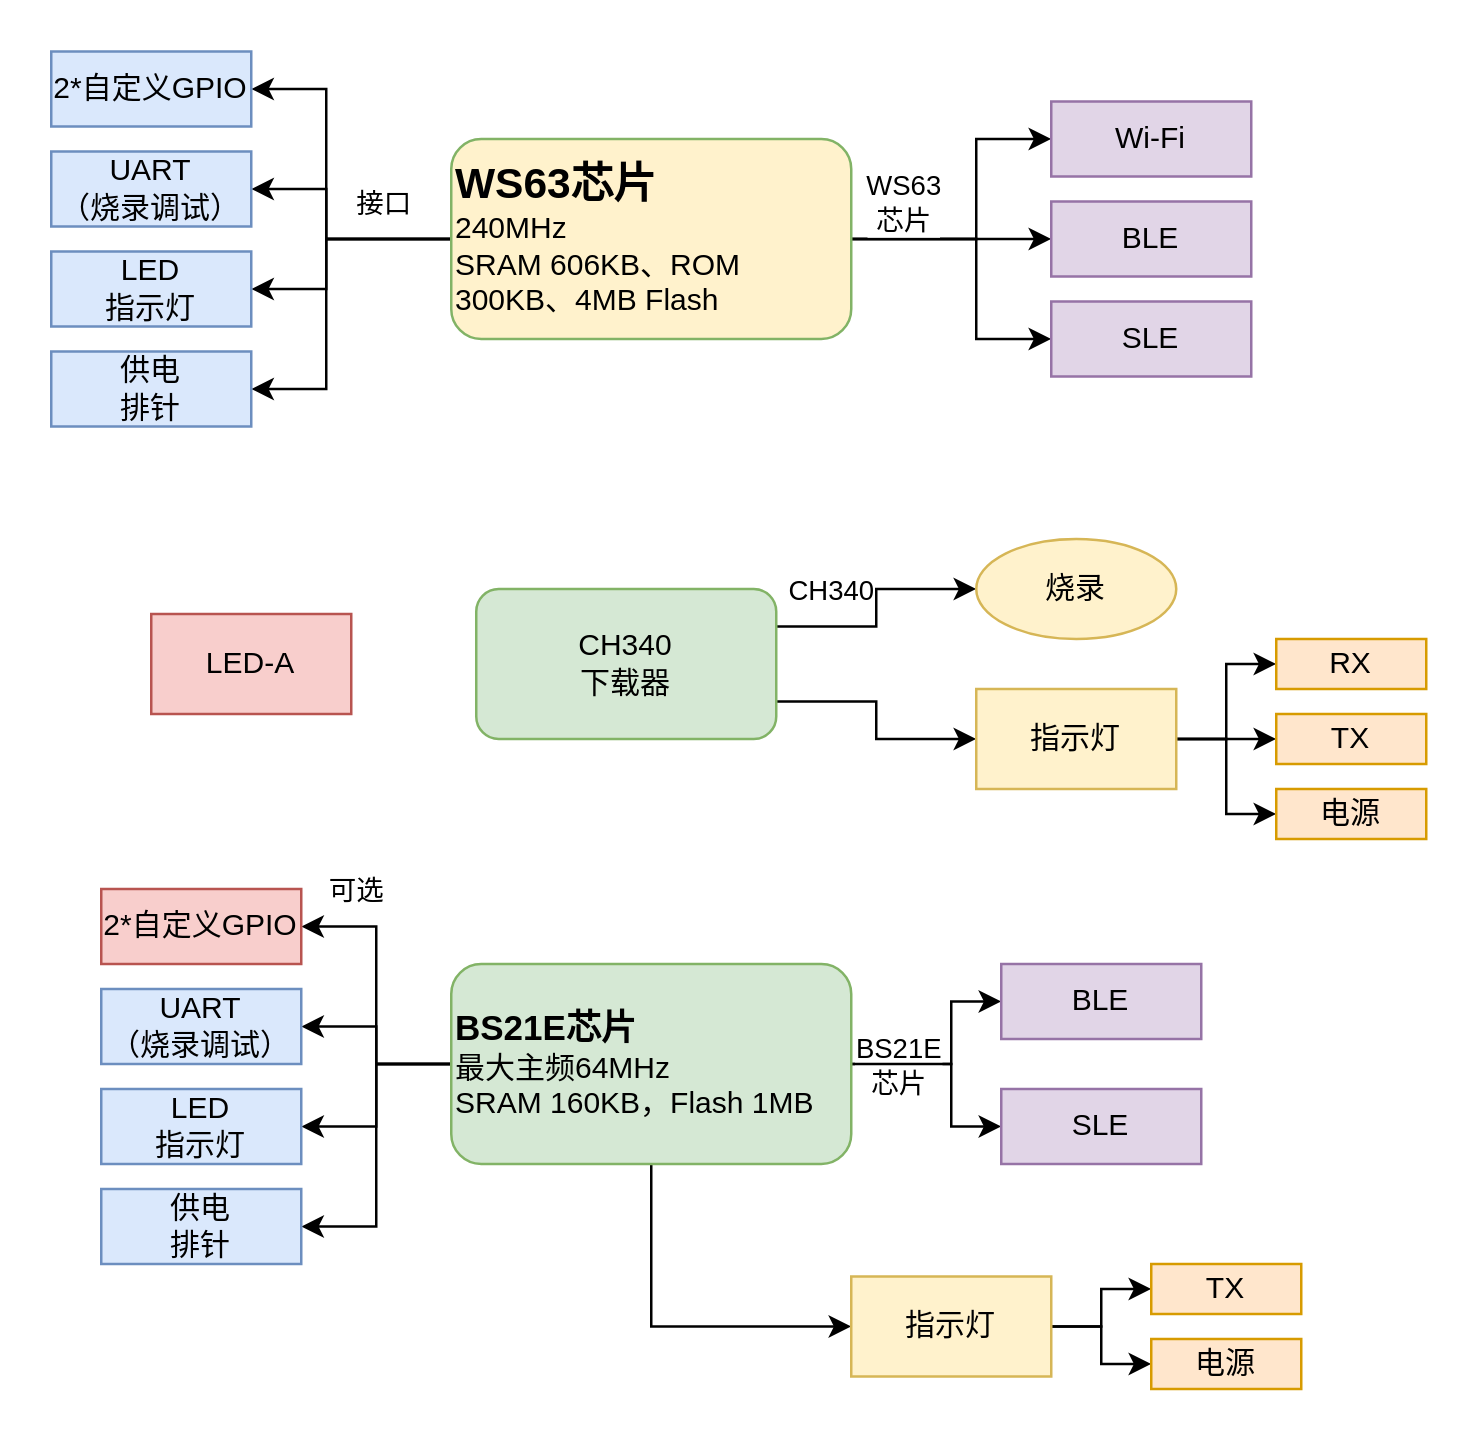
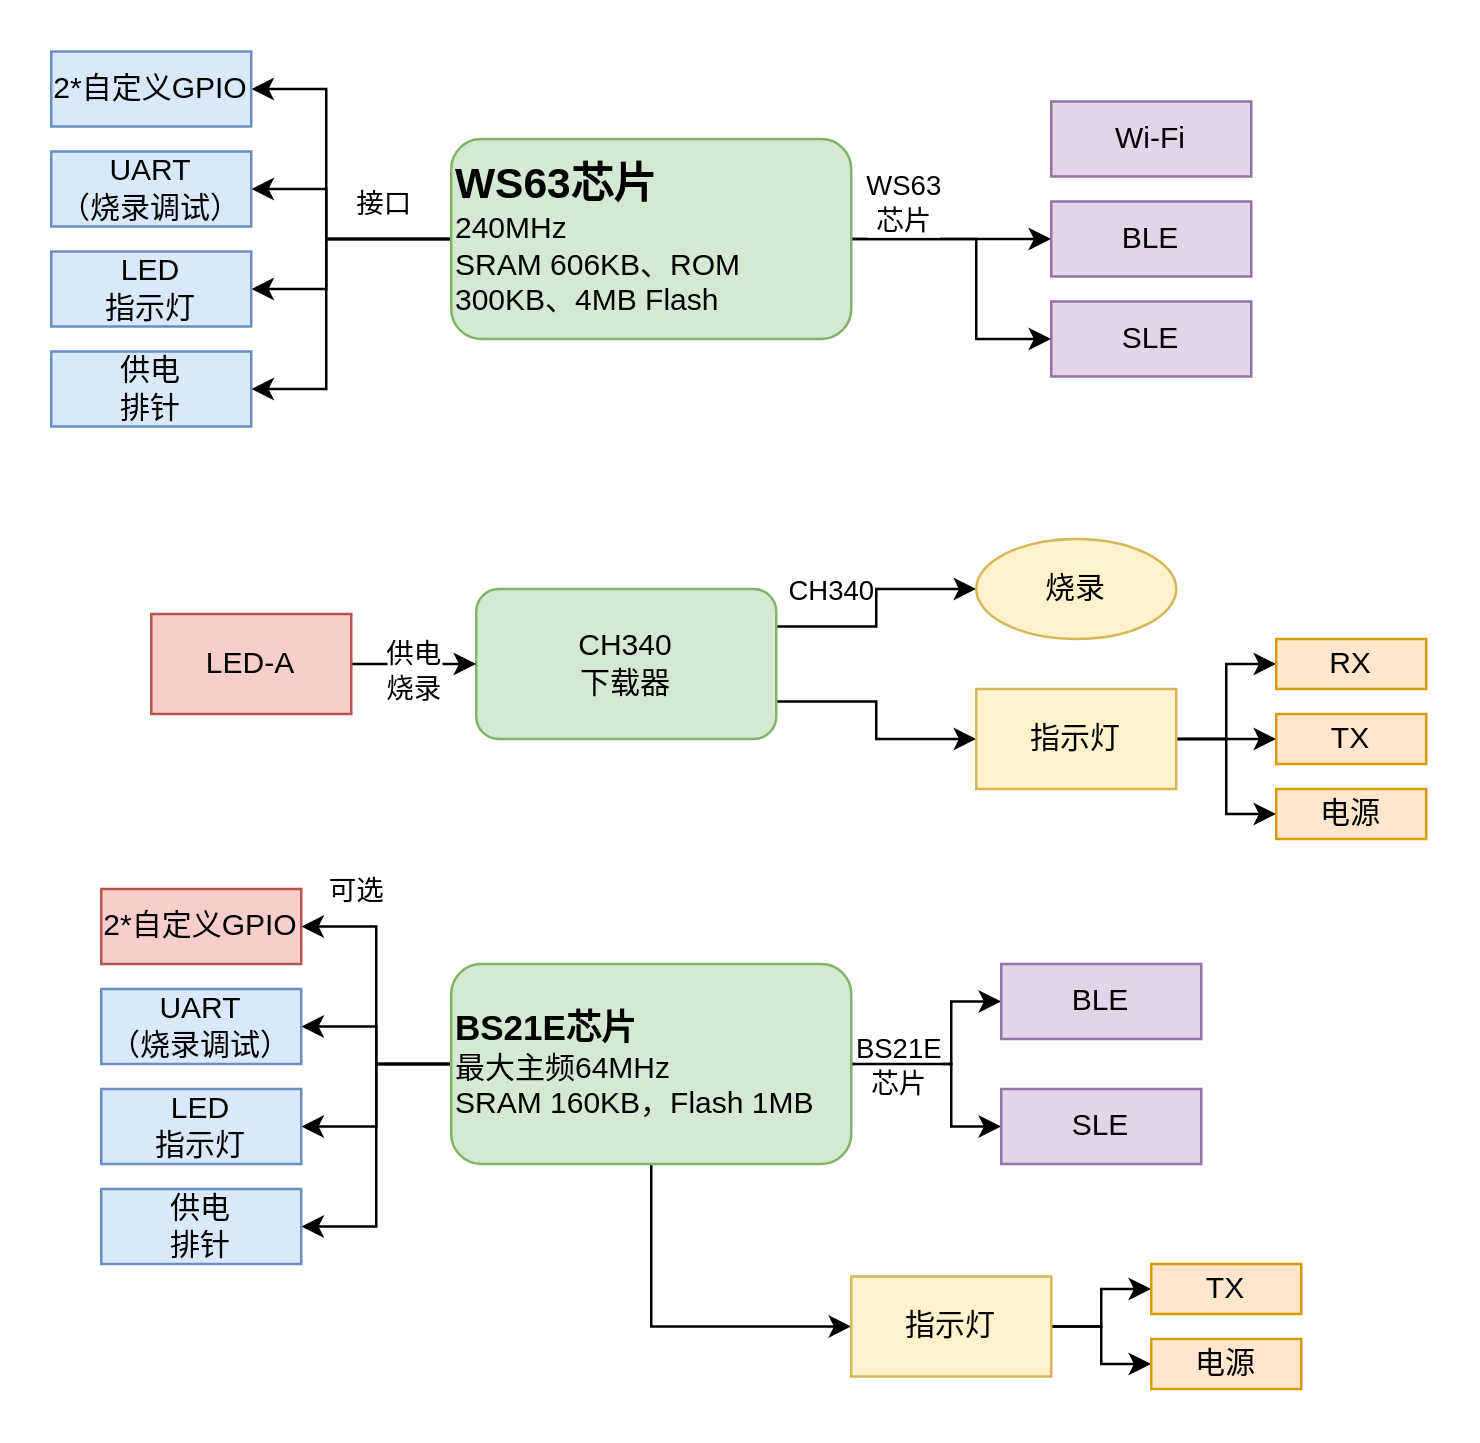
(976, 157) -> none
(651, 239) -> (651, 239)
none -> (382, 664)
